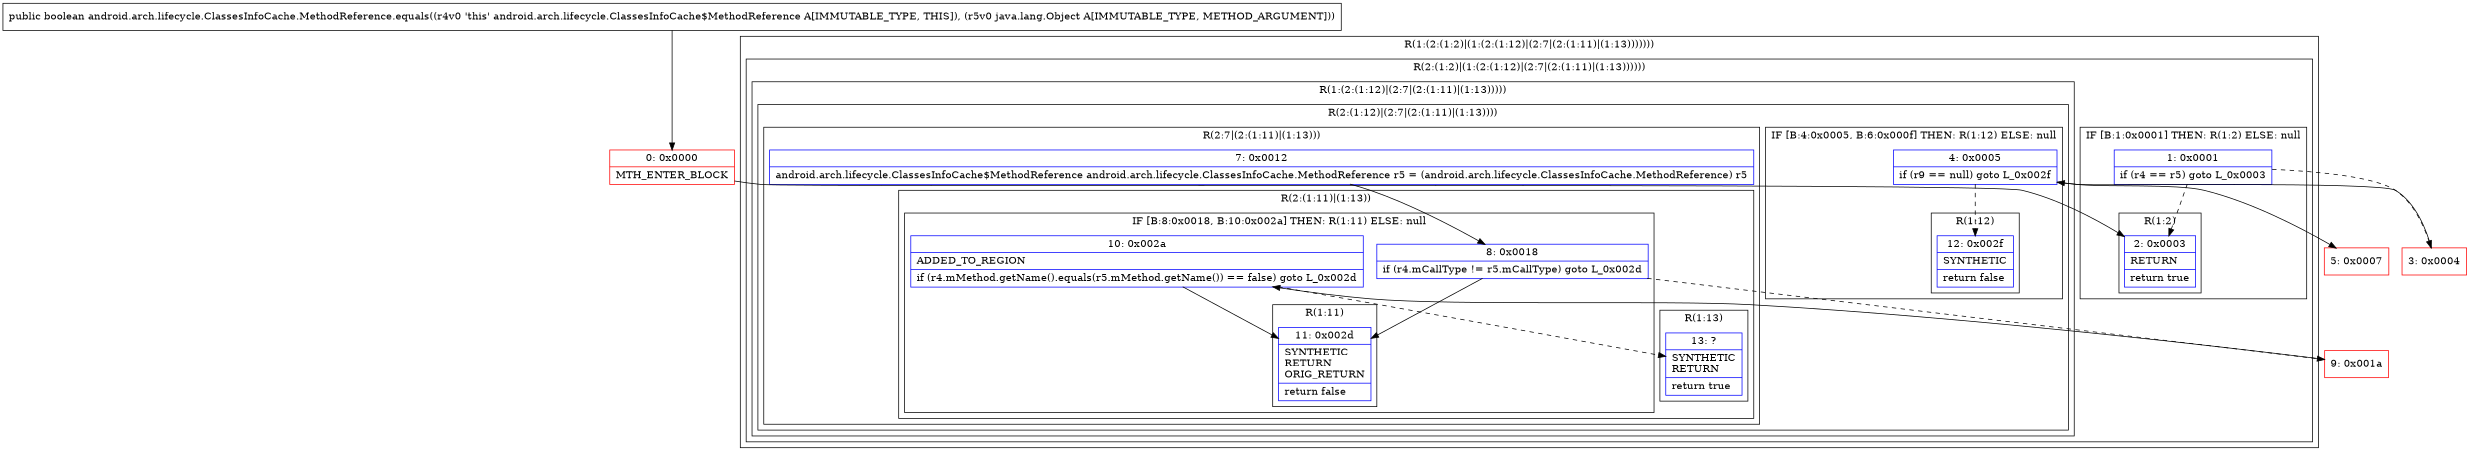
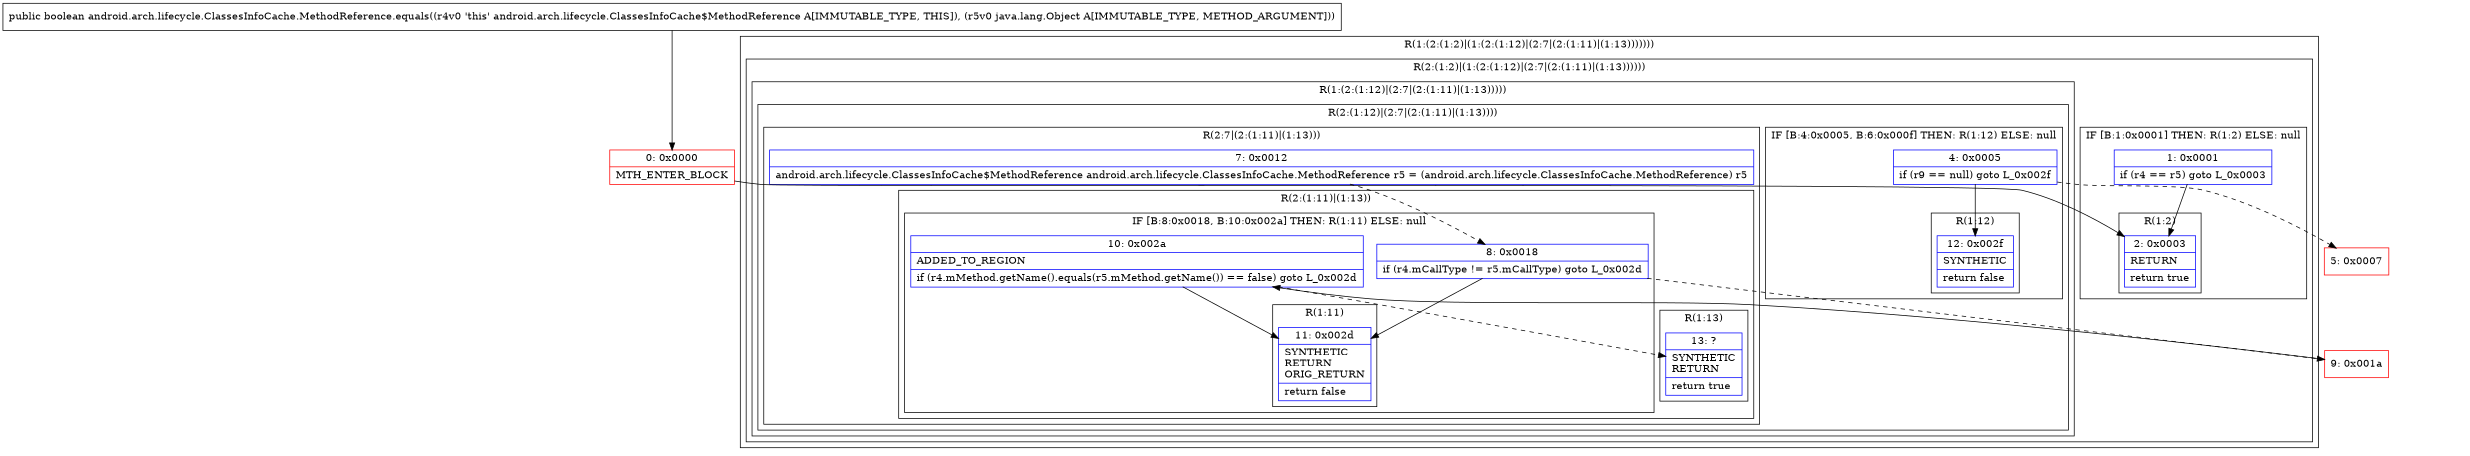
(2199, 189) -> (2199, 189)
(1975, 206) -> (1975, 206)
(1413, 207) -> (1413, 207)
(2179, 207) -> (2179, 207)
(2434, 261) -> none
